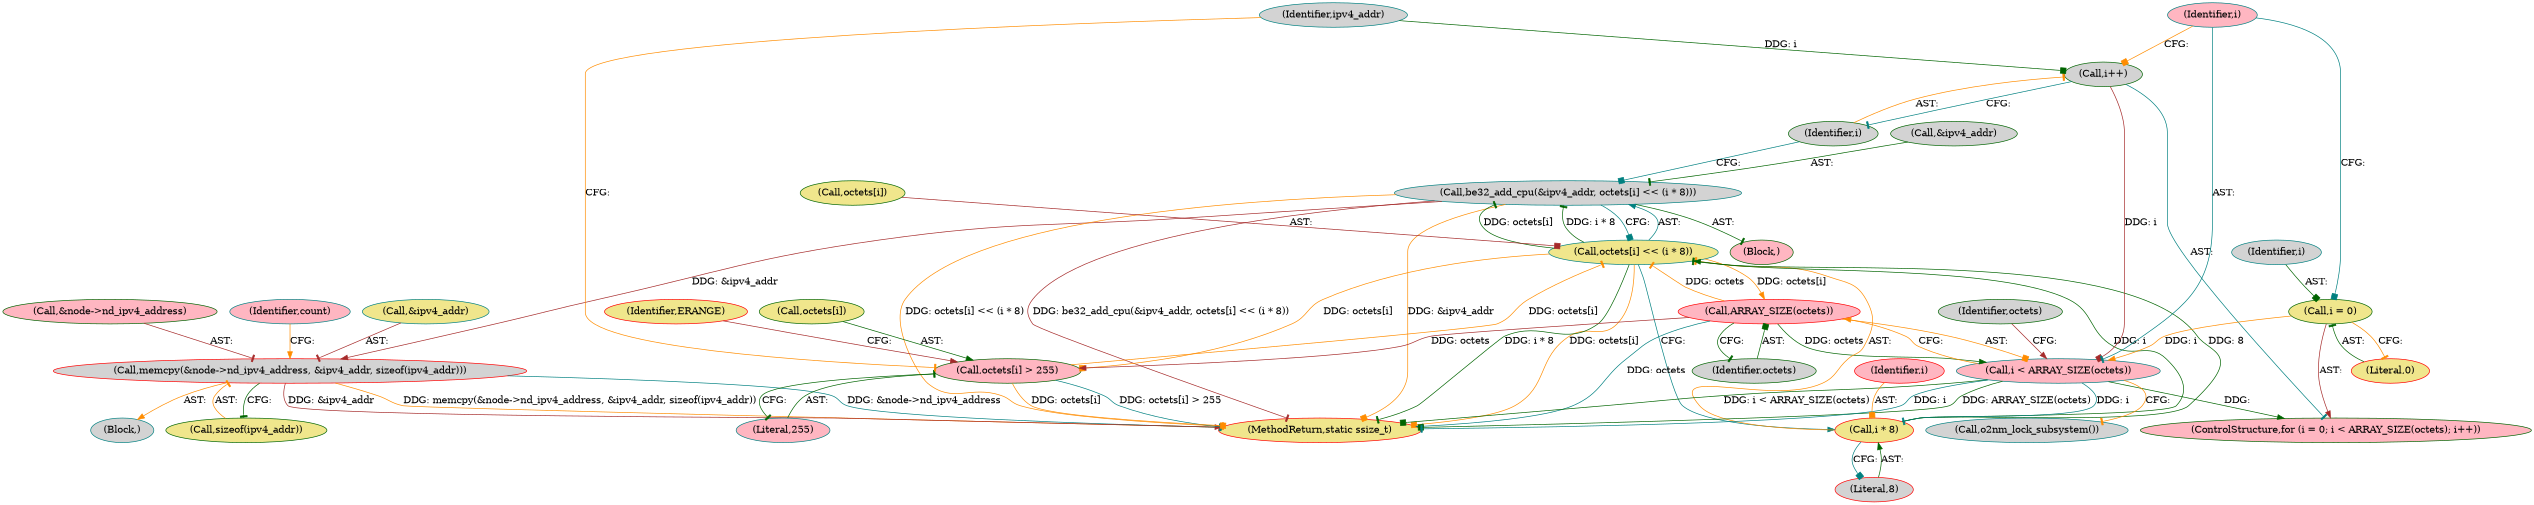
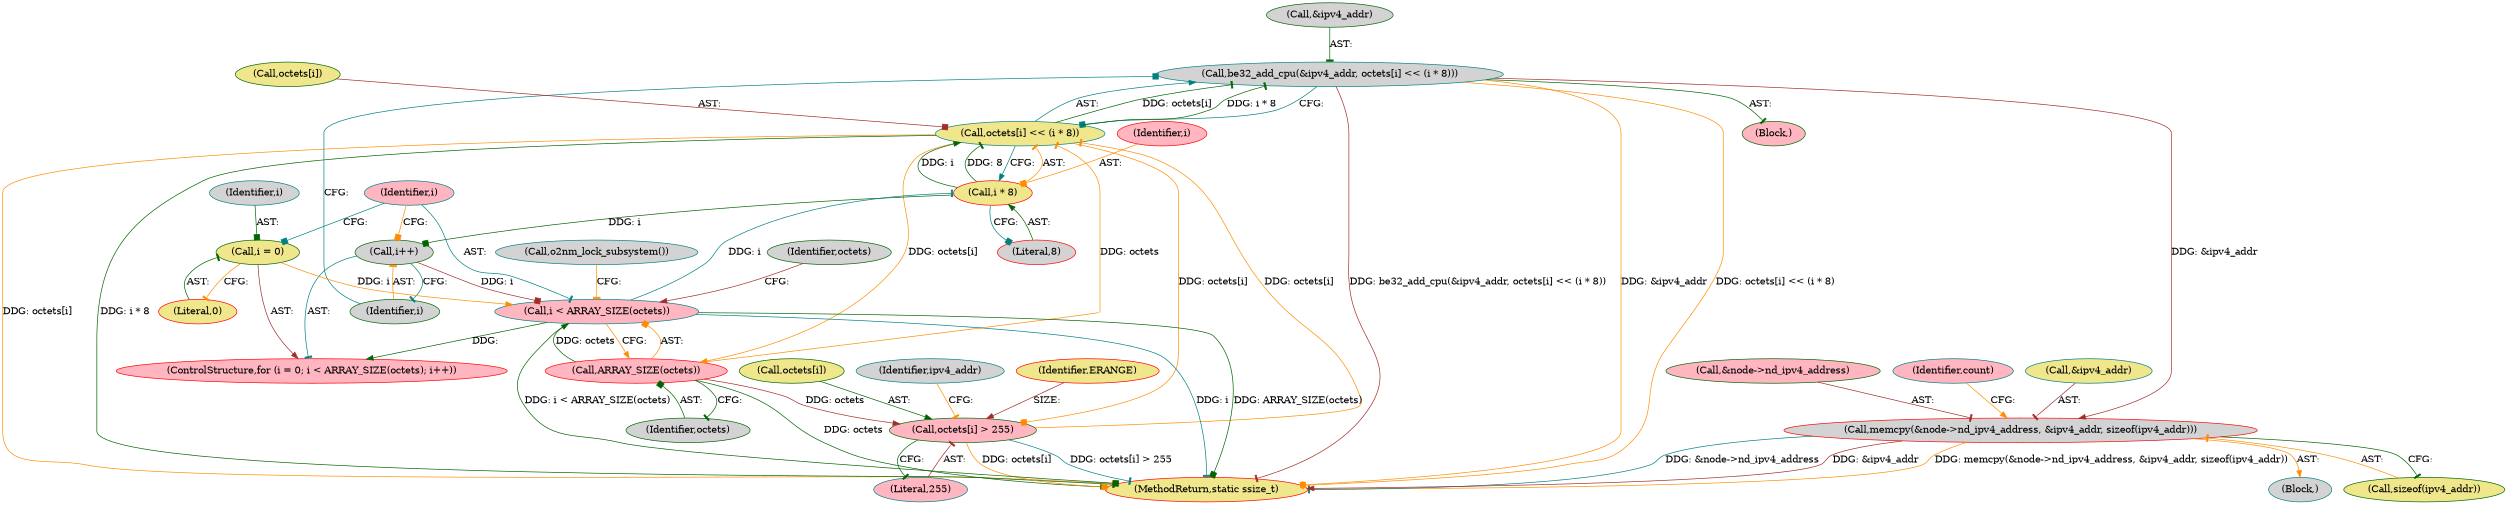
(1729, 45) -> (691, 211)
(881, 341) -> (1048, 401)
(842, 384) -> (939, 461)
(1579, 403) -> (889, 464)
(2141, 407) -> (597, 280)
(2336, 430) -> (312, 371)
